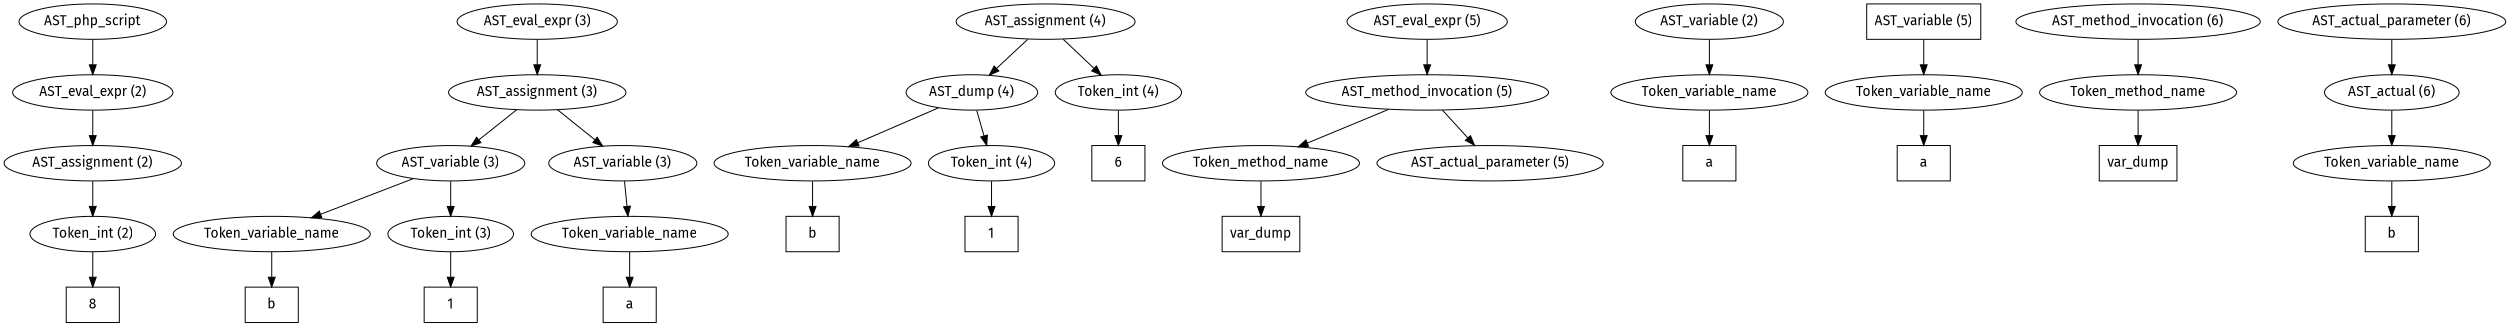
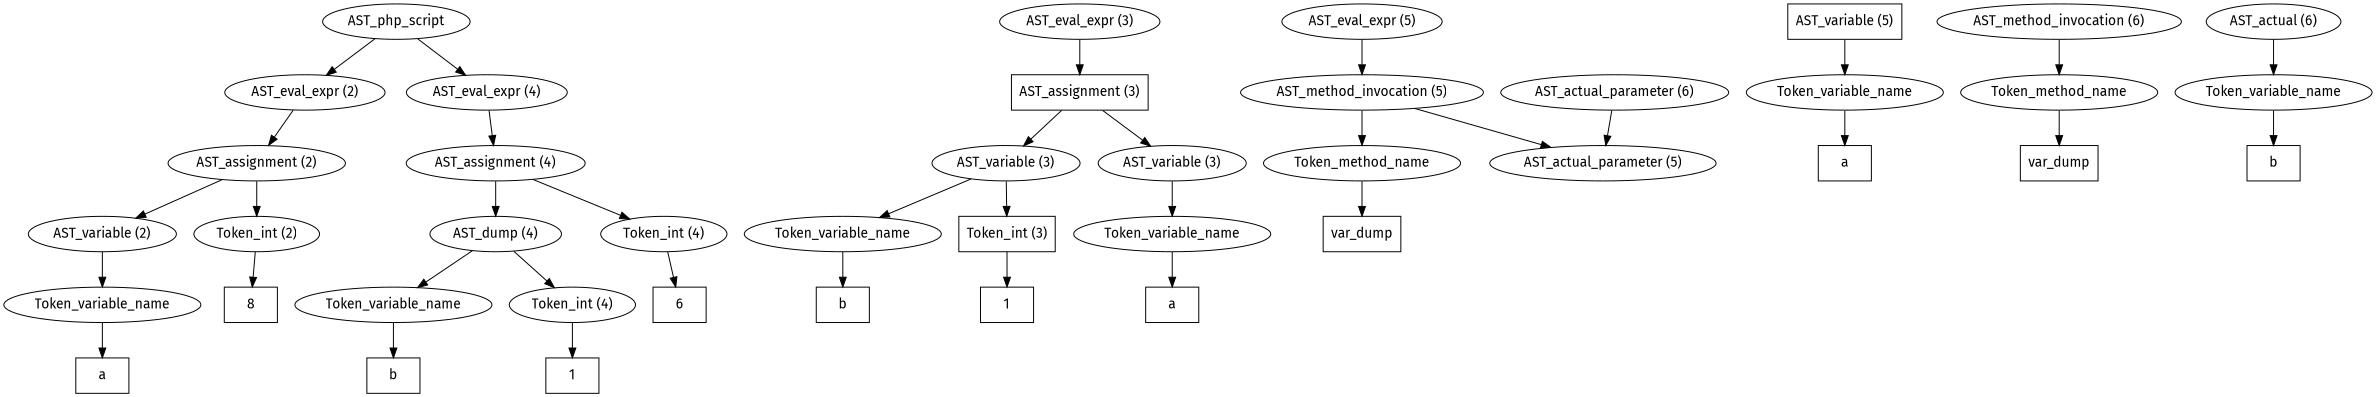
(2392, 52) -> (1610, 123)
none -> (487, 92)
(537, 92) -> (1080, 92)
none -> (183, 197)
(451, 234) -> (1007, 234)
